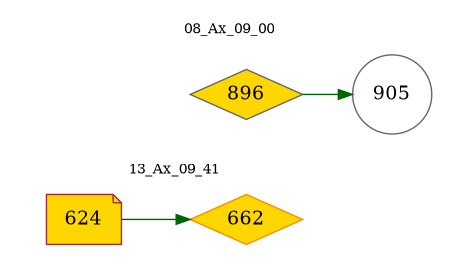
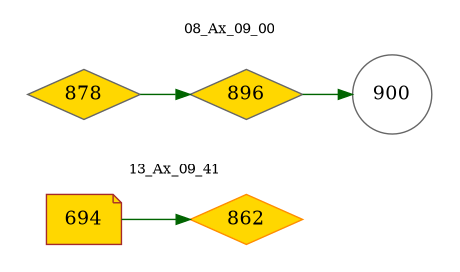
none -> (84, 94)
(392, 94) -> (392, 94)
(84, 219) -> (84, 219)
(246, 219) -> (246, 219)
